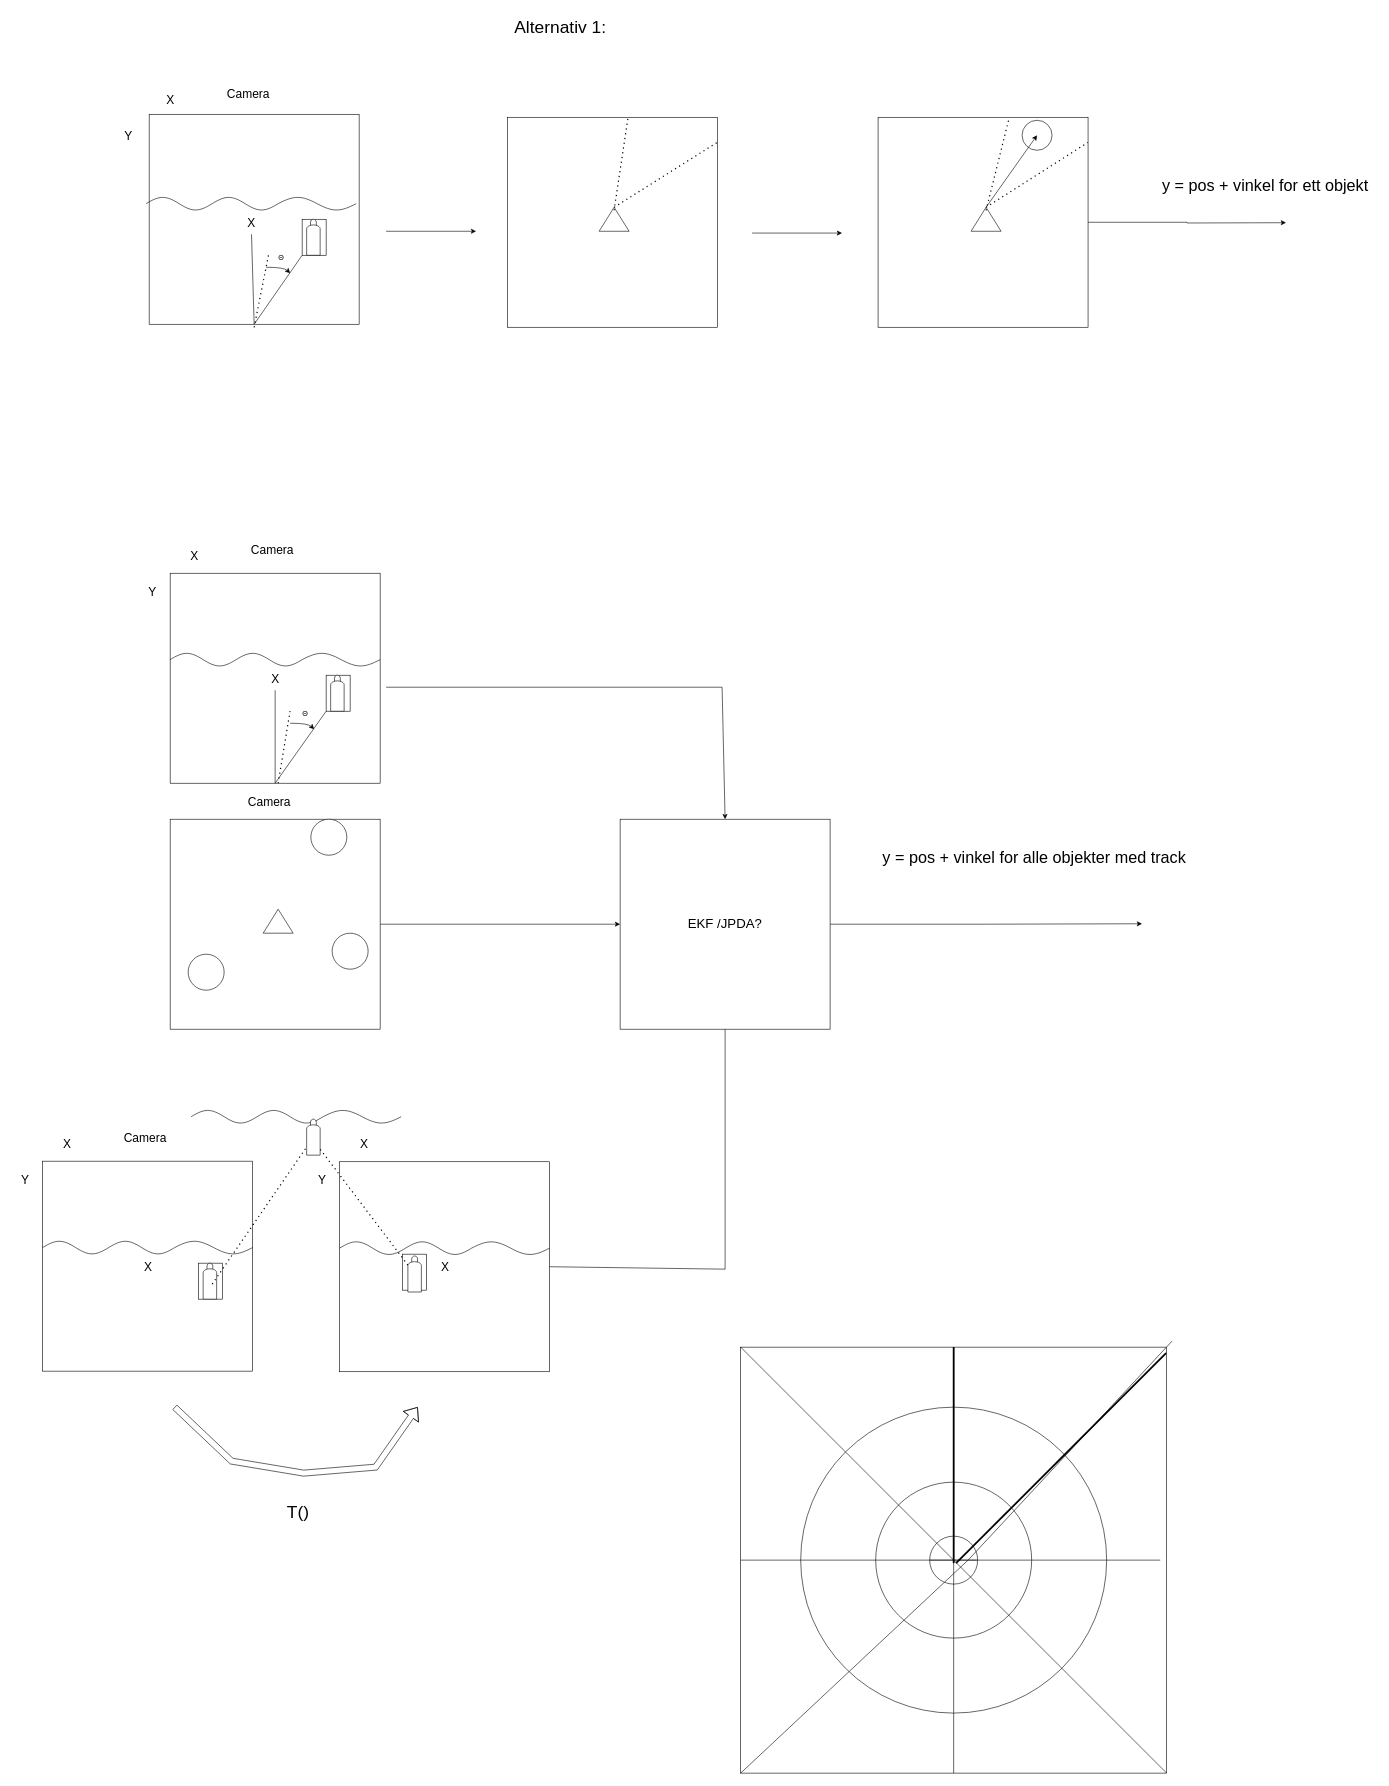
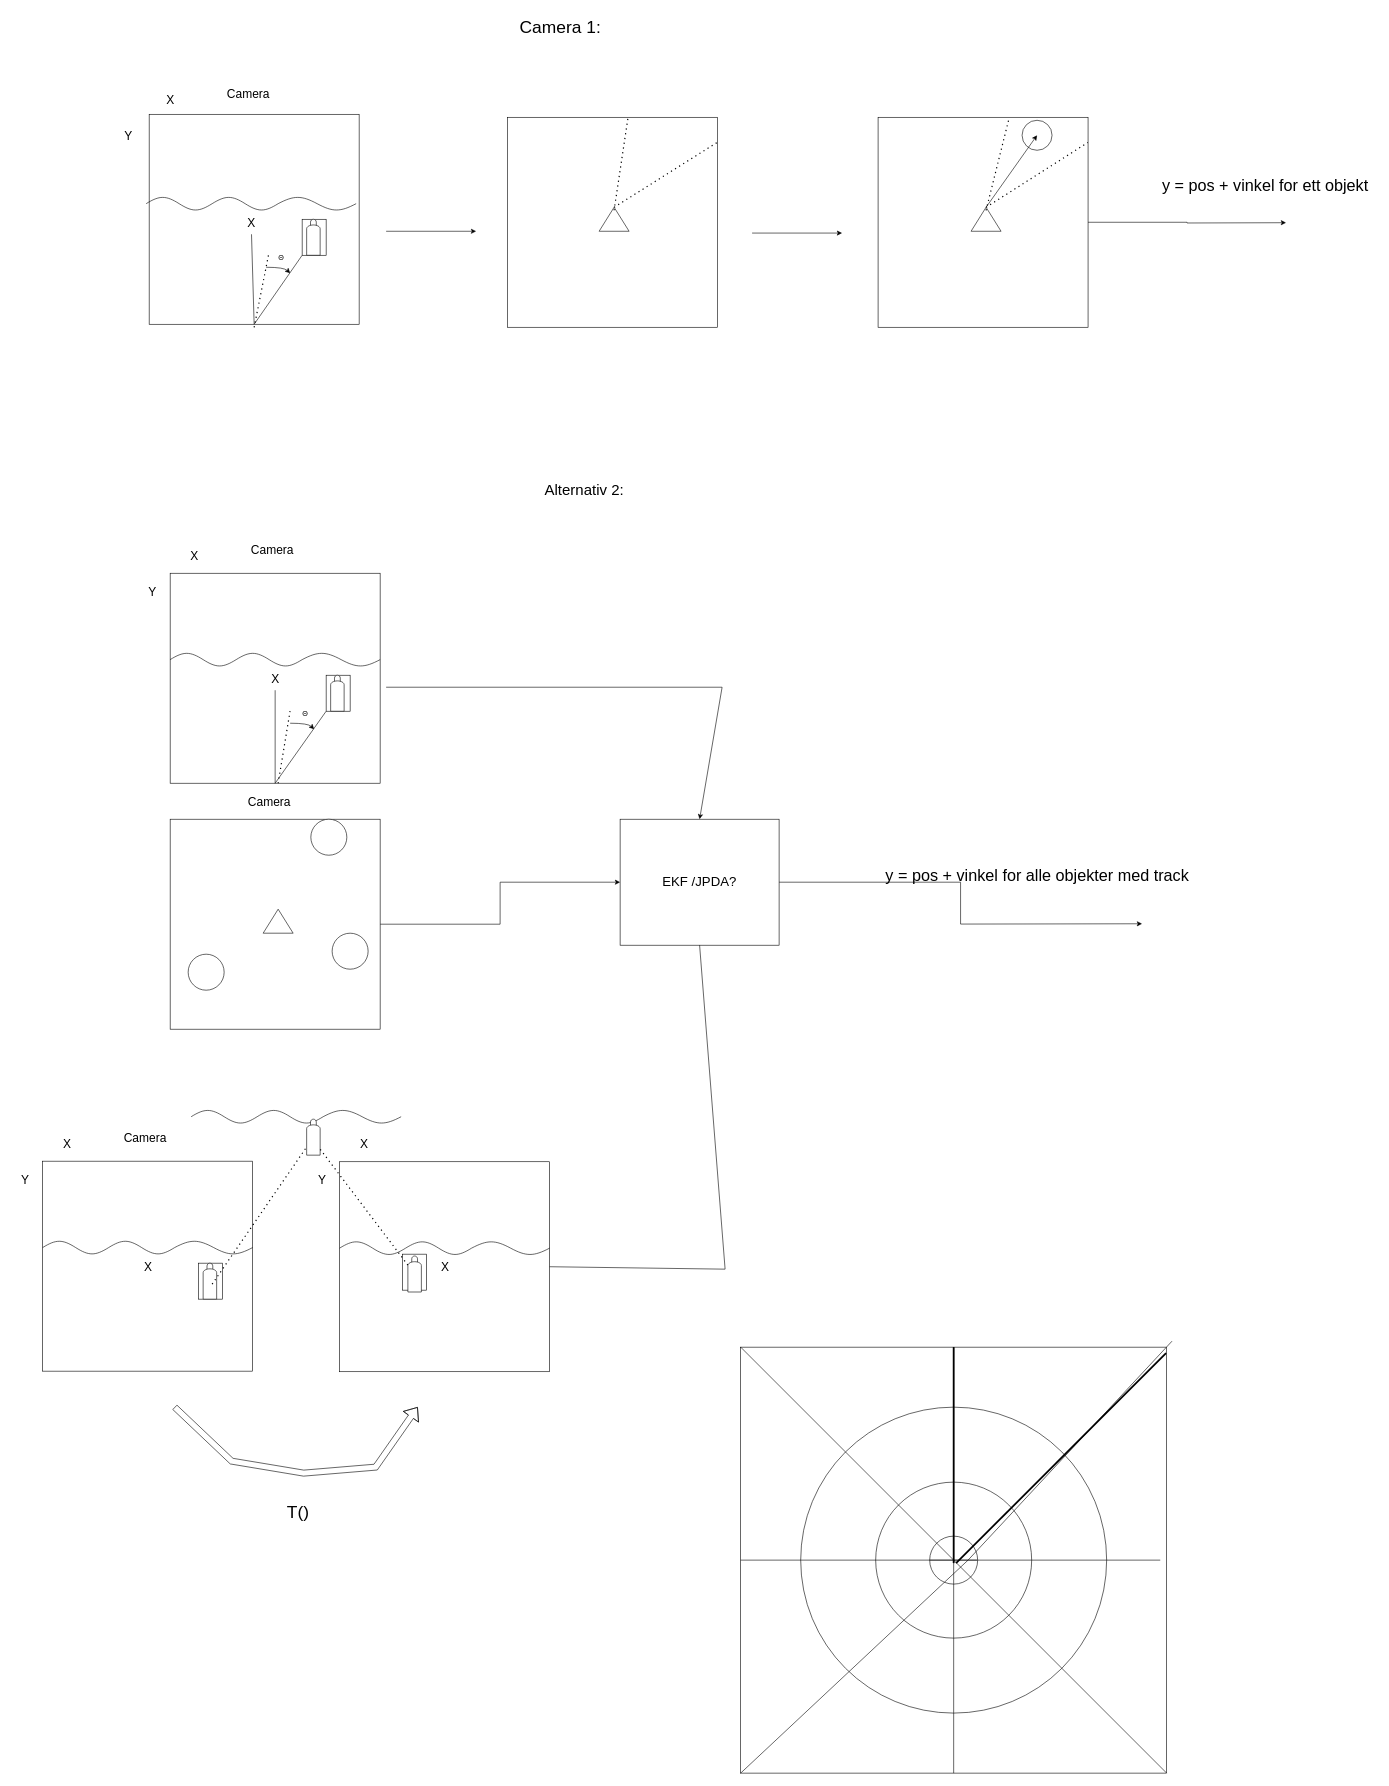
(560, 27) -> (560, 27)
none -> (584, 489)
(1034, 858) -> (1037, 876)
(725, 924) -> (700, 882)
